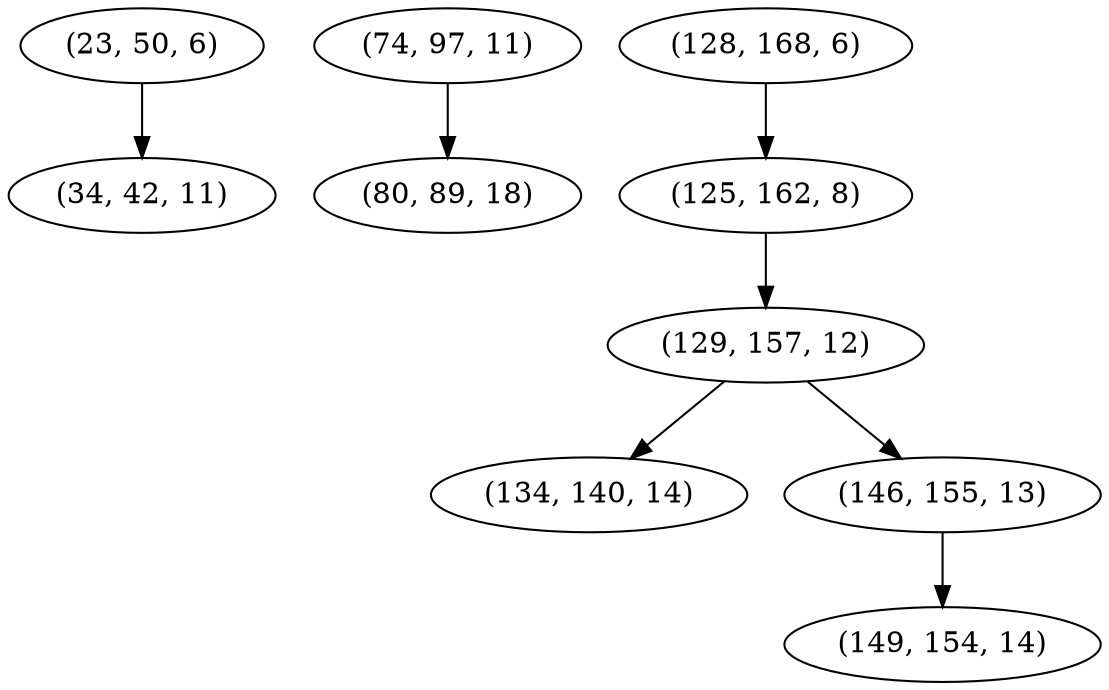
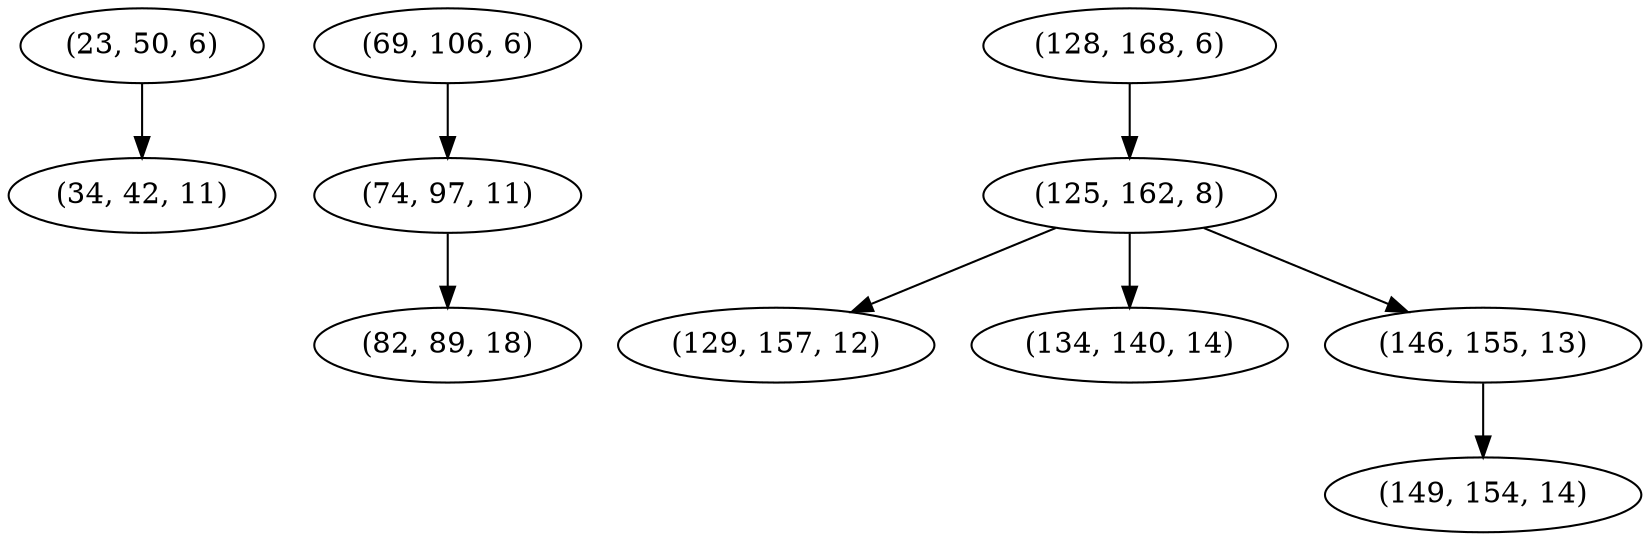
none -> (448, 46)
(448, 195) -> (448, 345)
(686, 413) -> (1130, 260)
(846, 413) -> (1296, 266)
